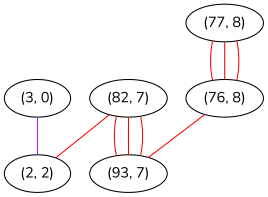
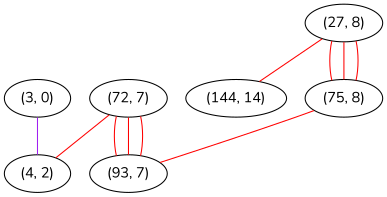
(225, 23) -> (344, 23)
(128, 98) -> (128, 98)
(225, 98) -> (344, 98)
none -> (236, 98)
(37, 174) -> (37, 174)
